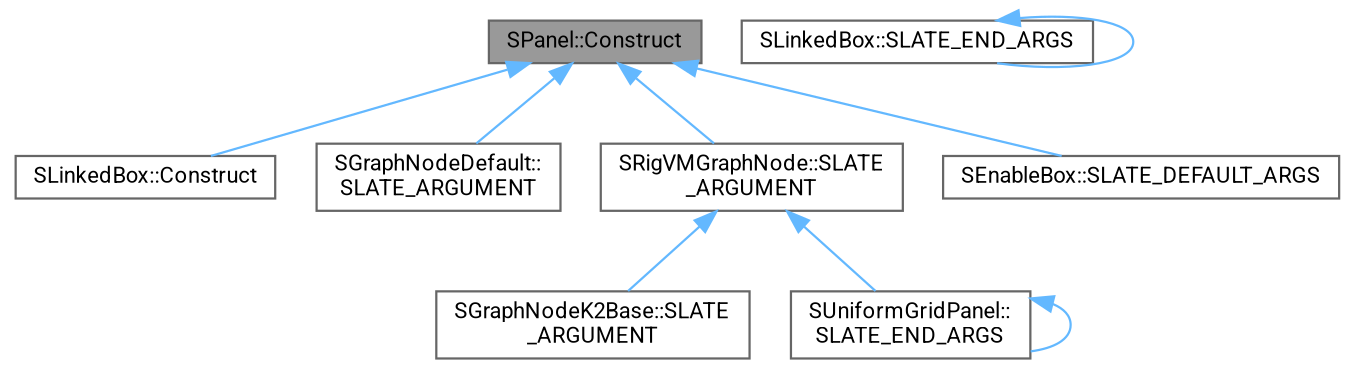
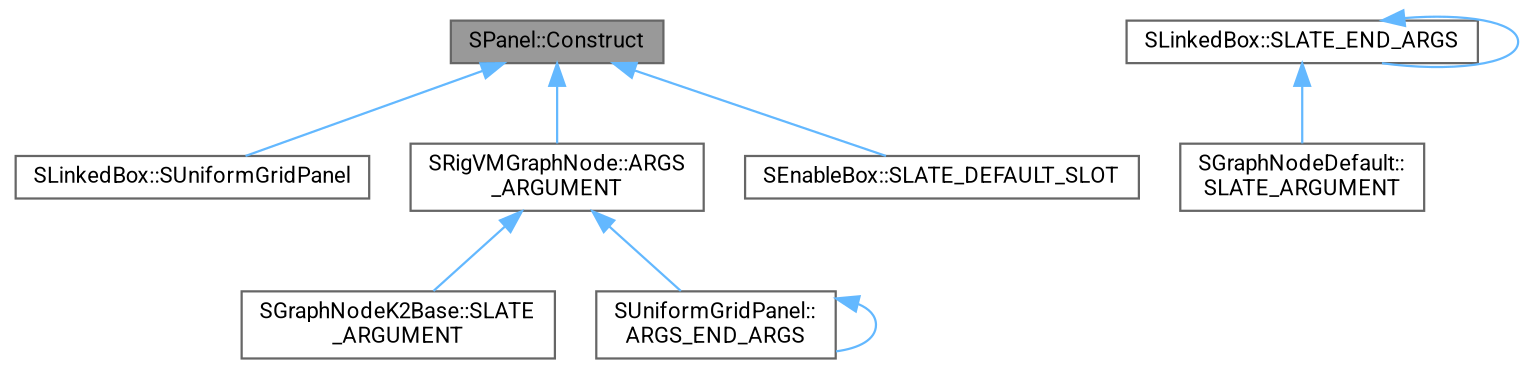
(515, 111) -> (1302, 115)
(145, 177) -> (192, 177)
(752, 177) -> (557, 177)
(1141, 177) -> (942, 177)
(911, 325) -> (716, 325)
